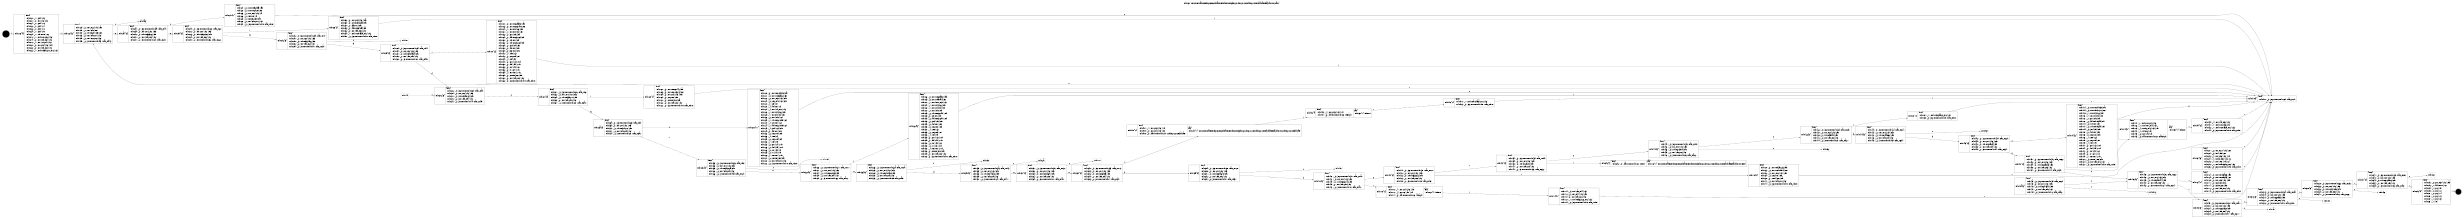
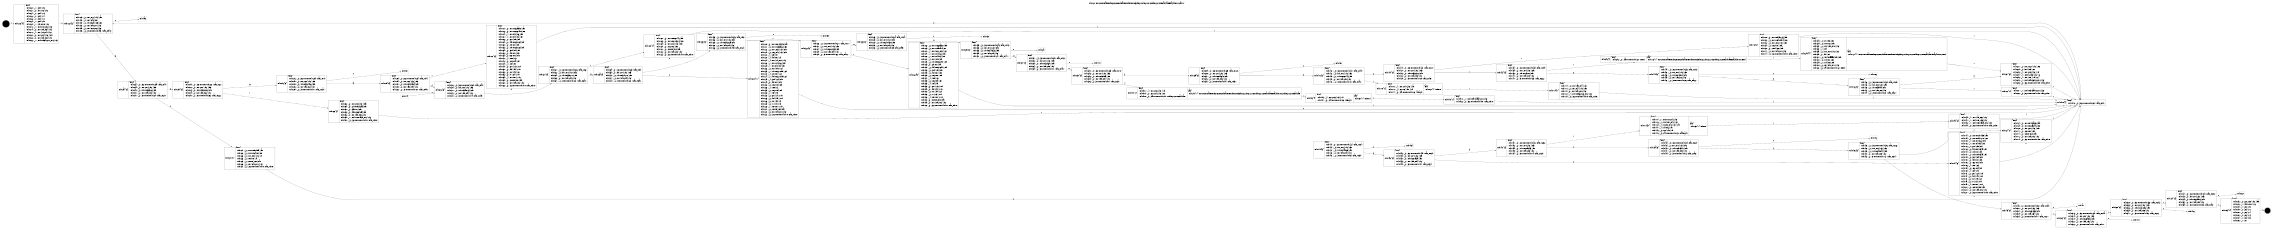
none -> (1874, 54)
(1853, 135) -> (1950, 81)
(2091, 176) -> (1597, 148)
